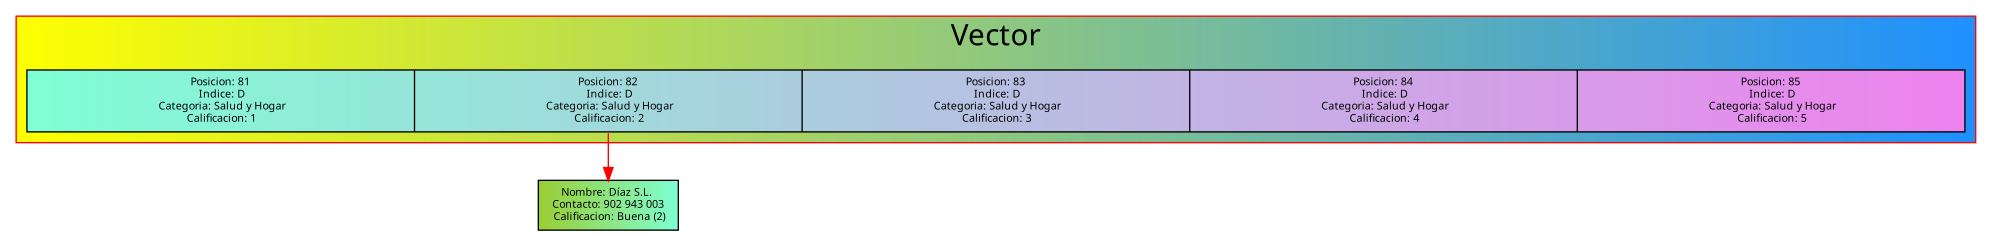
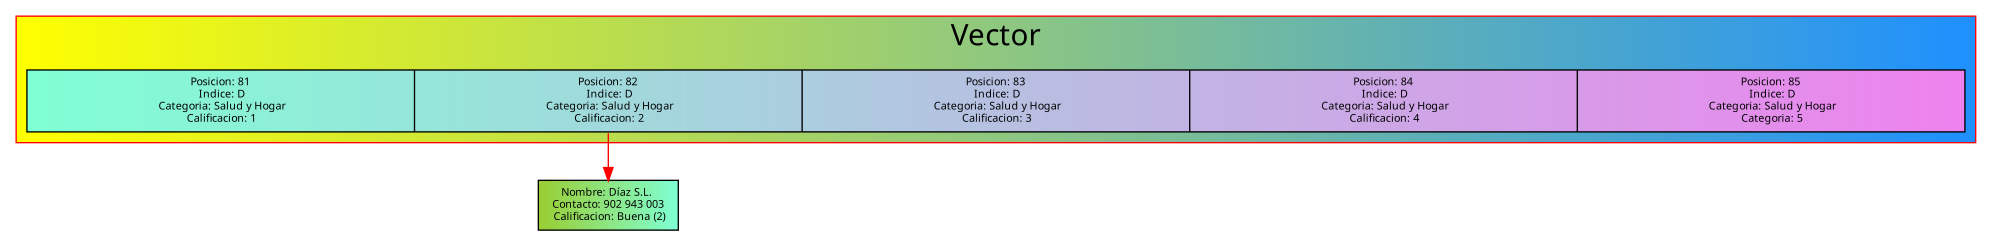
(1771, 118) -> (1771, 118)
